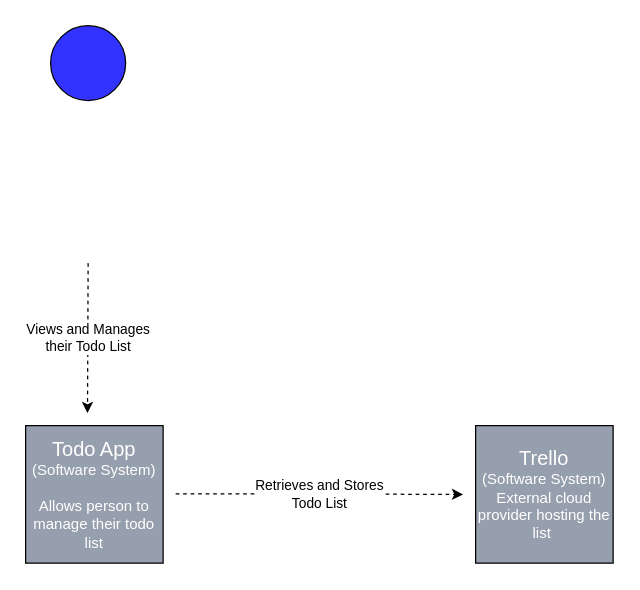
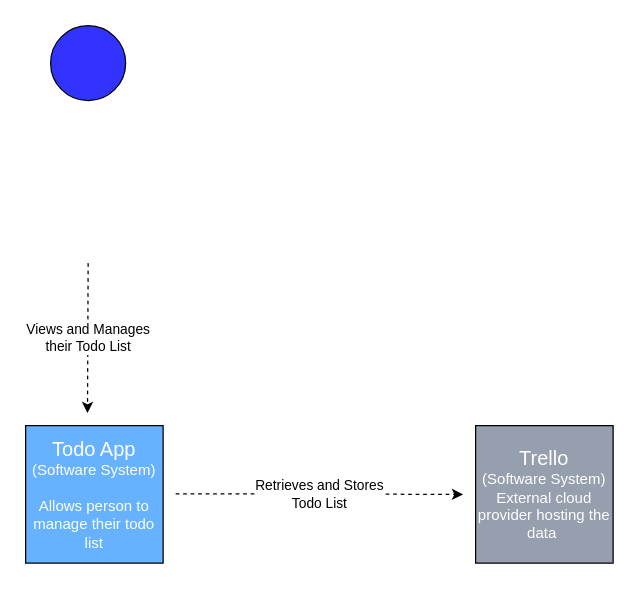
(94, 494) -> (94, 494)
(544, 494) -> (544, 494)
